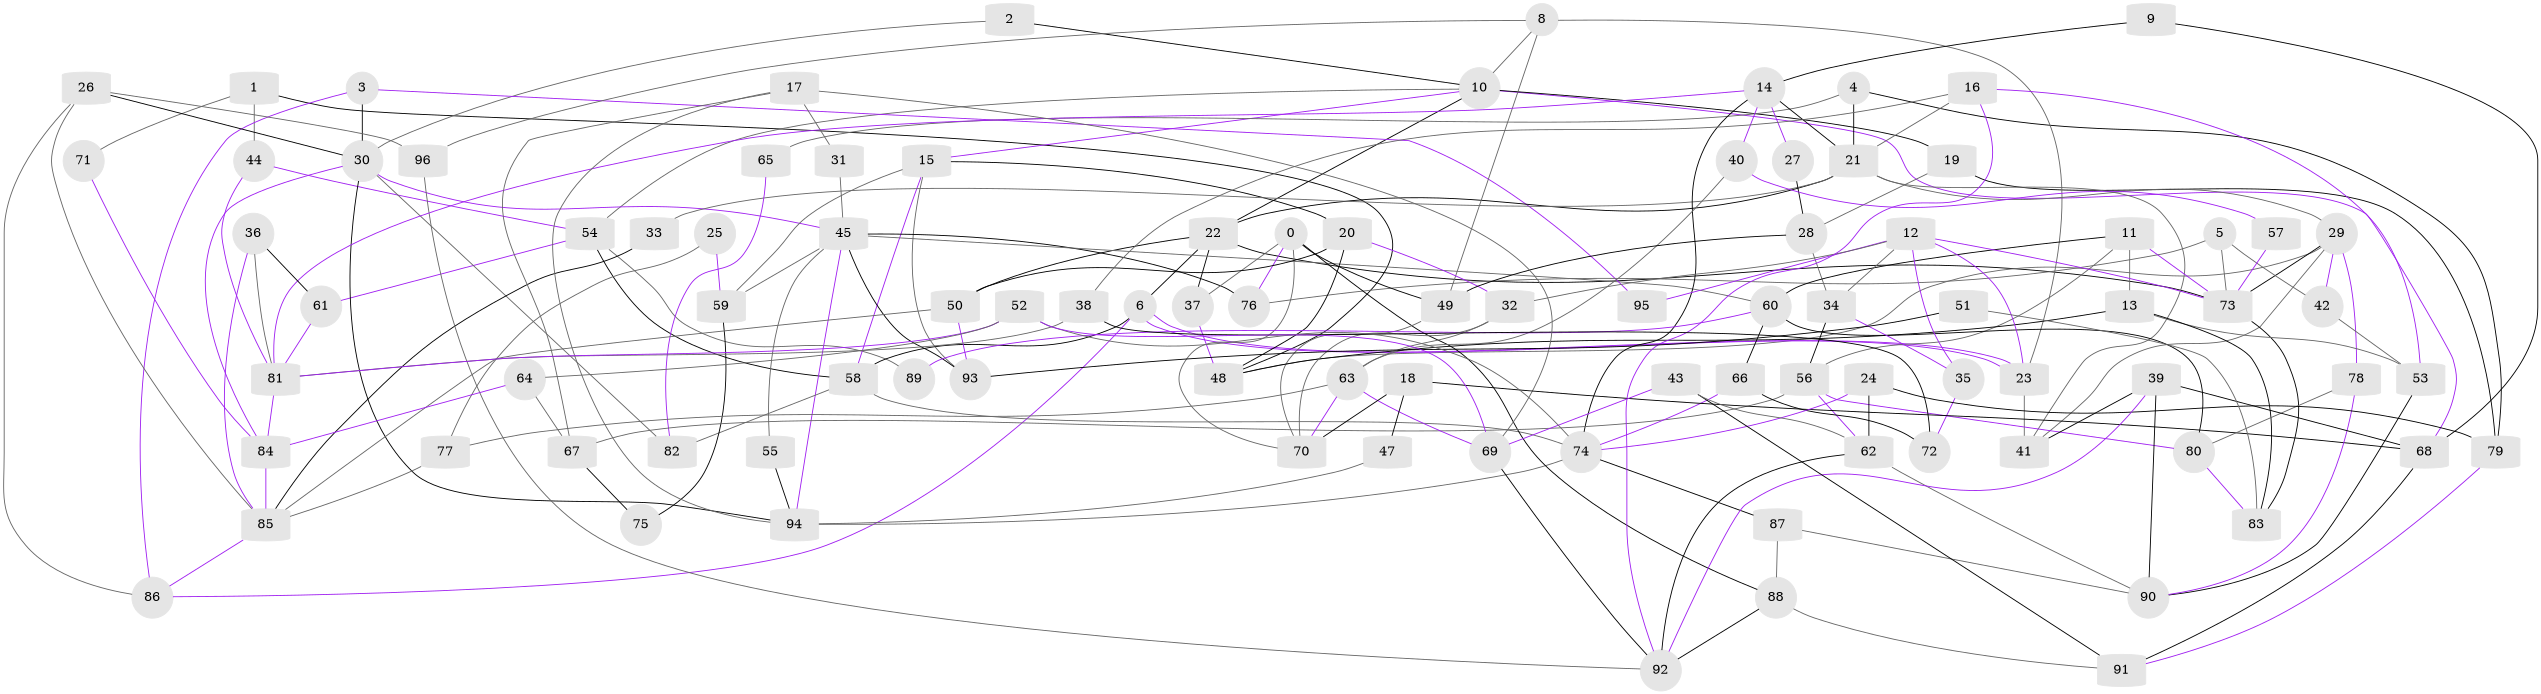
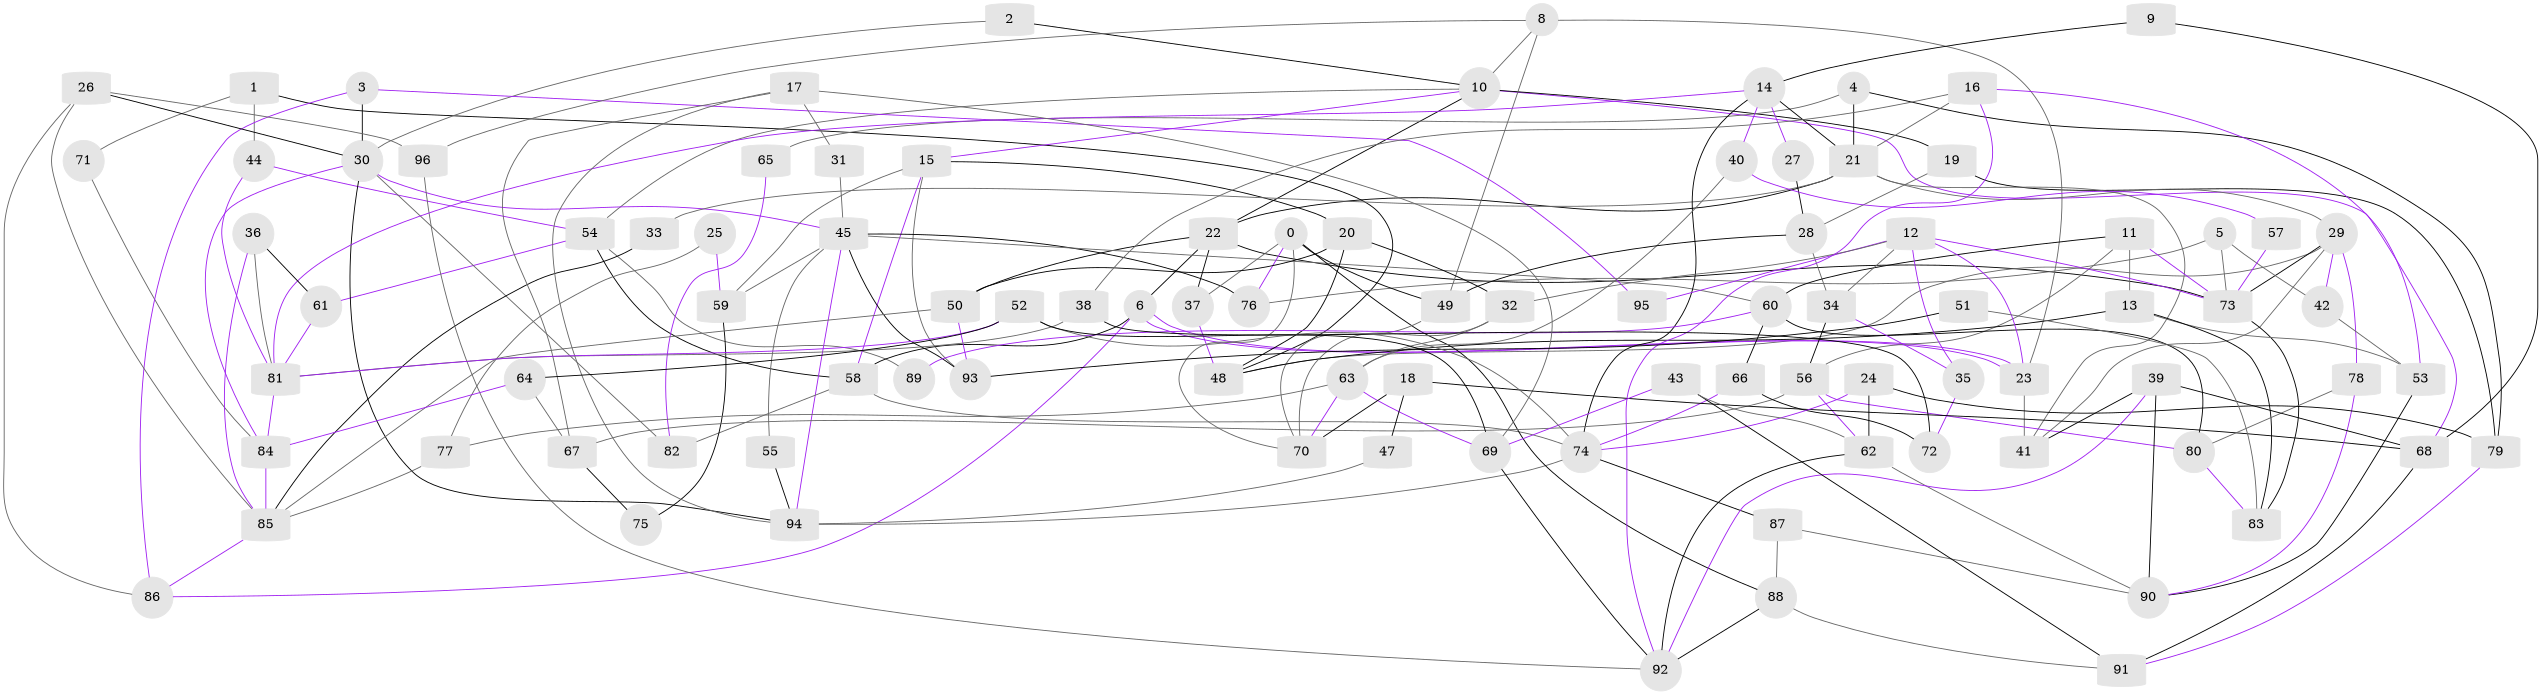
(1427, 264) -> (1427, 264)
(163, 313) -> (163, 313)
(1285, 335) -> (1285, 335)
(785, 359) -> (785, 359)
